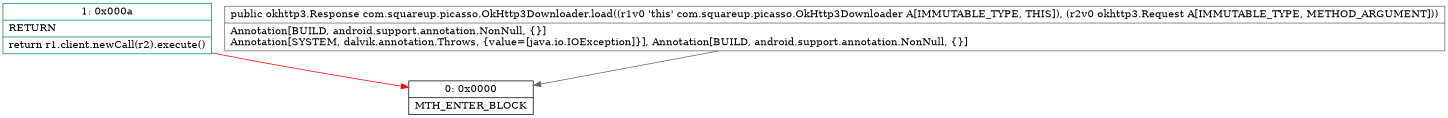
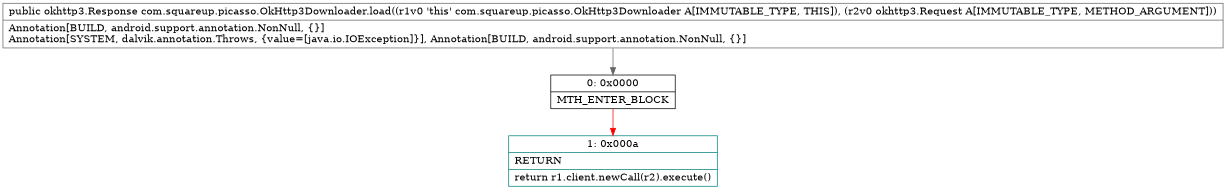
(306, 70) -> (613, 119)
